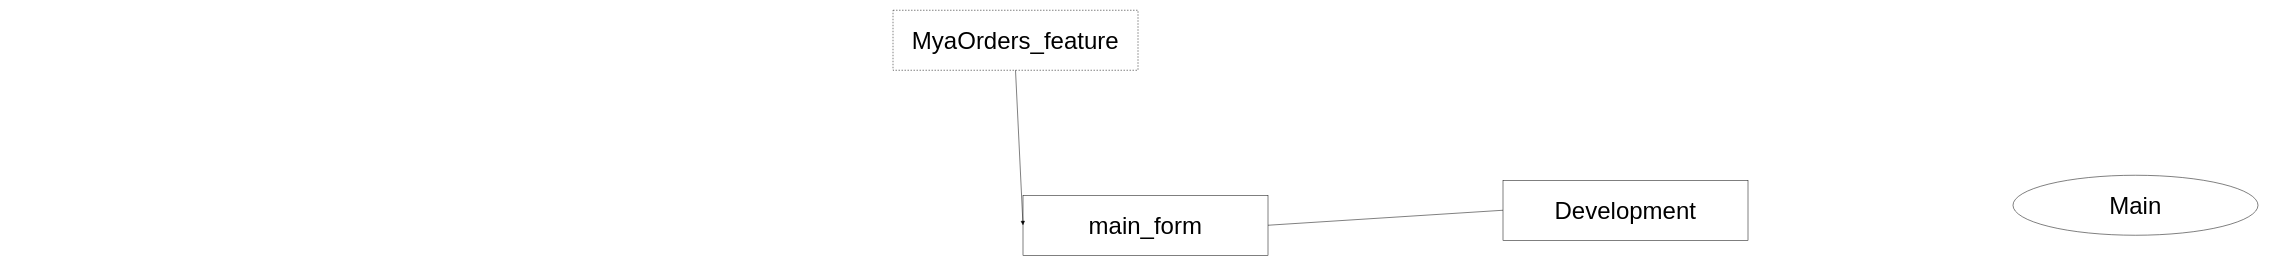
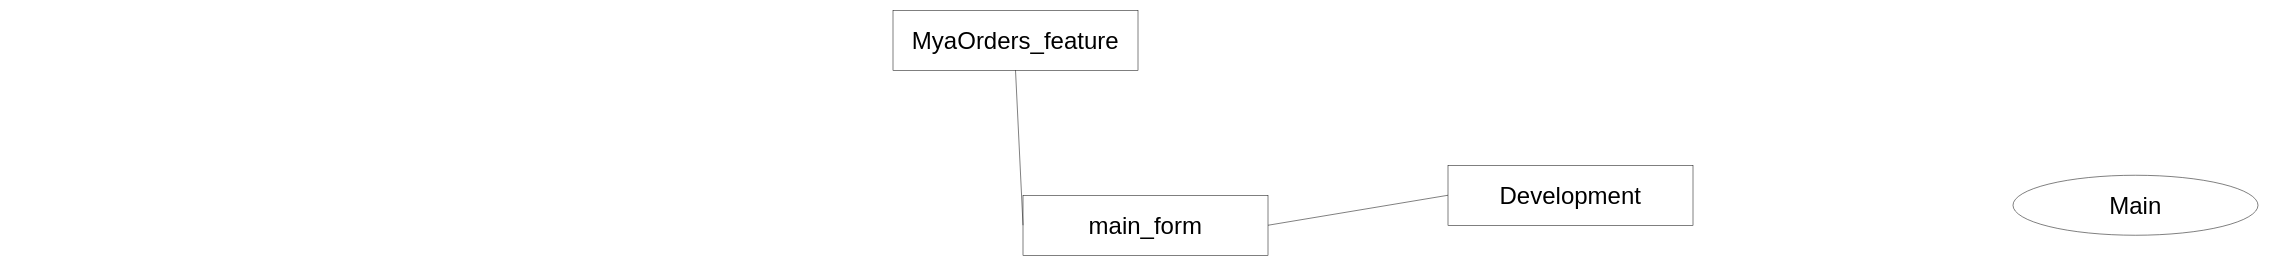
(1015, 40) -> (1015, 40)
(1625, 210) -> (1570, 195)
(1023, 220) -> (1023, 222)
